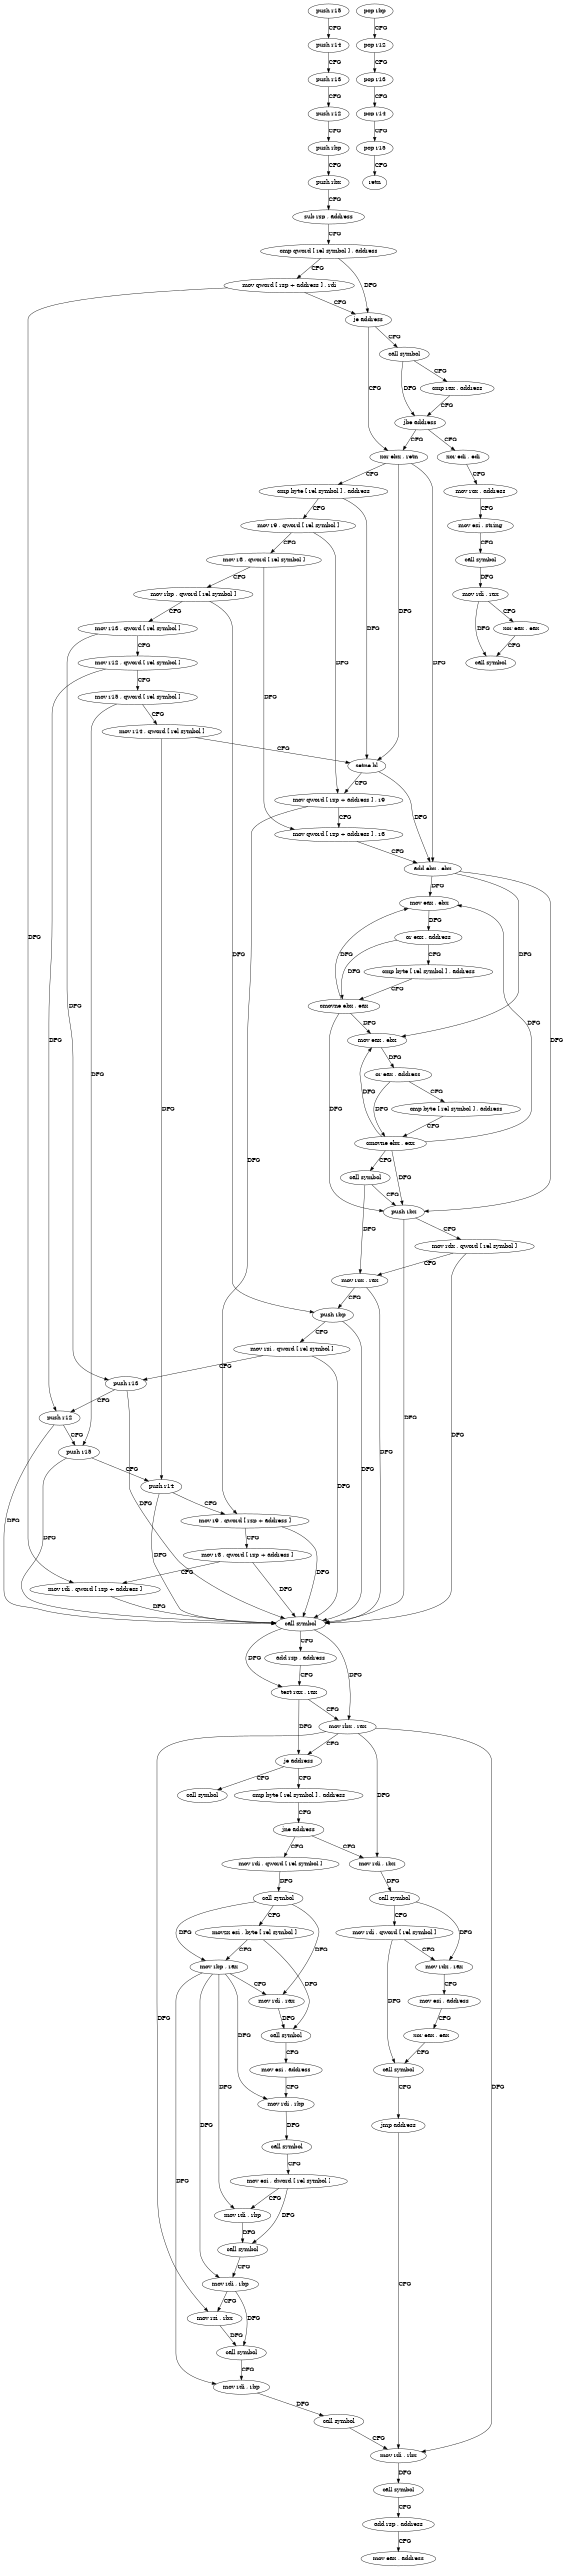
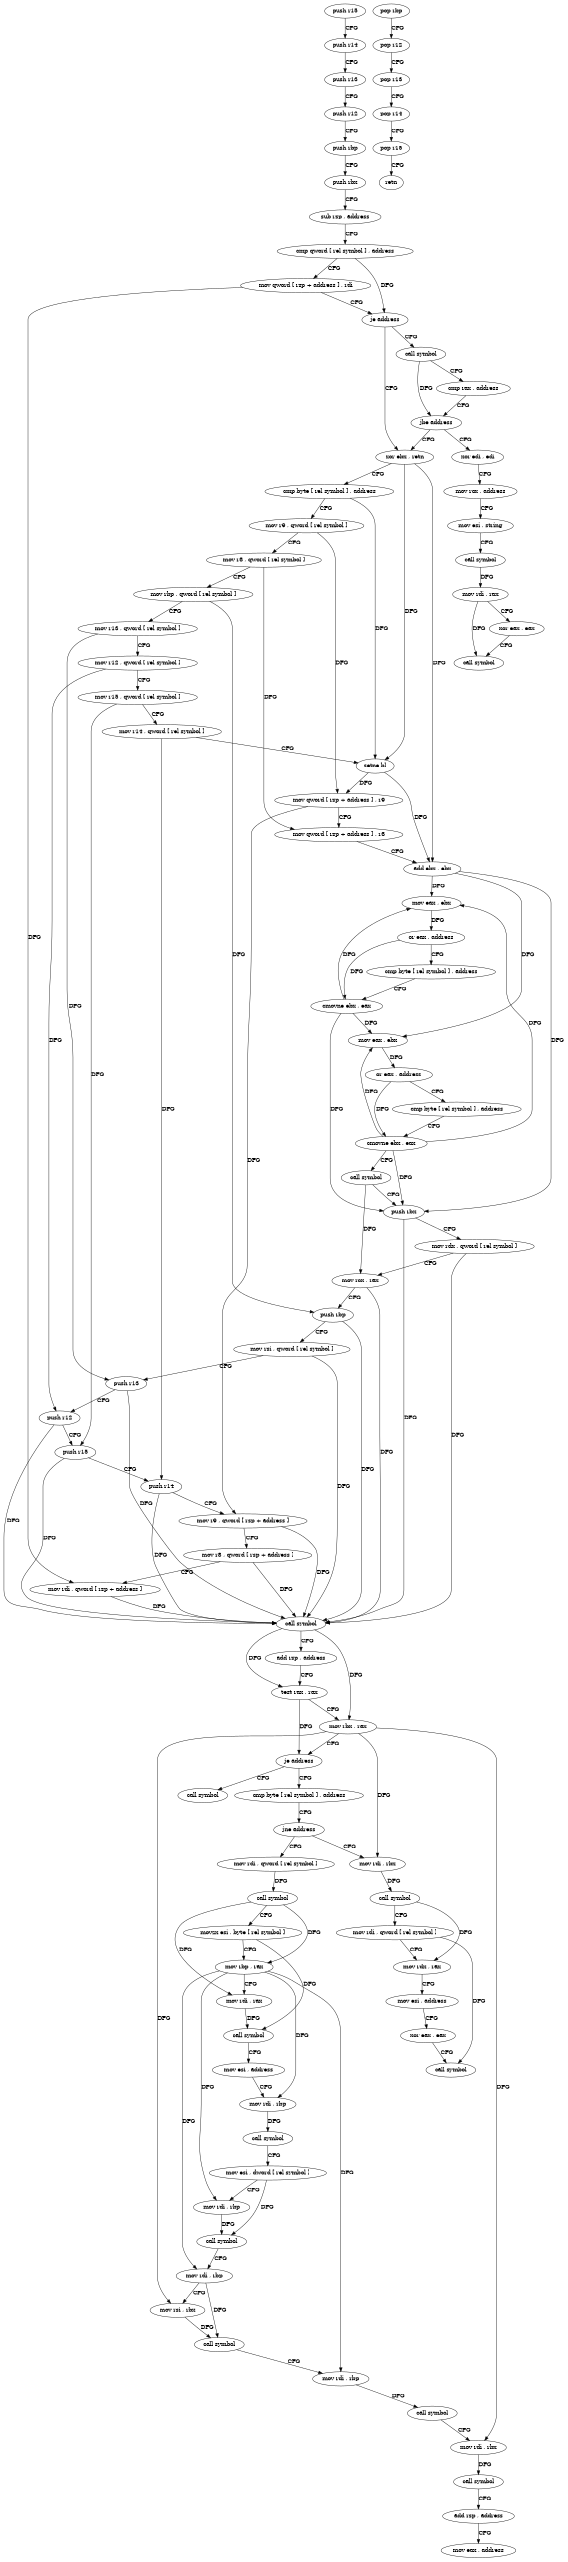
(361, 783) -> (366, 783)
(398, 2126) -> none
